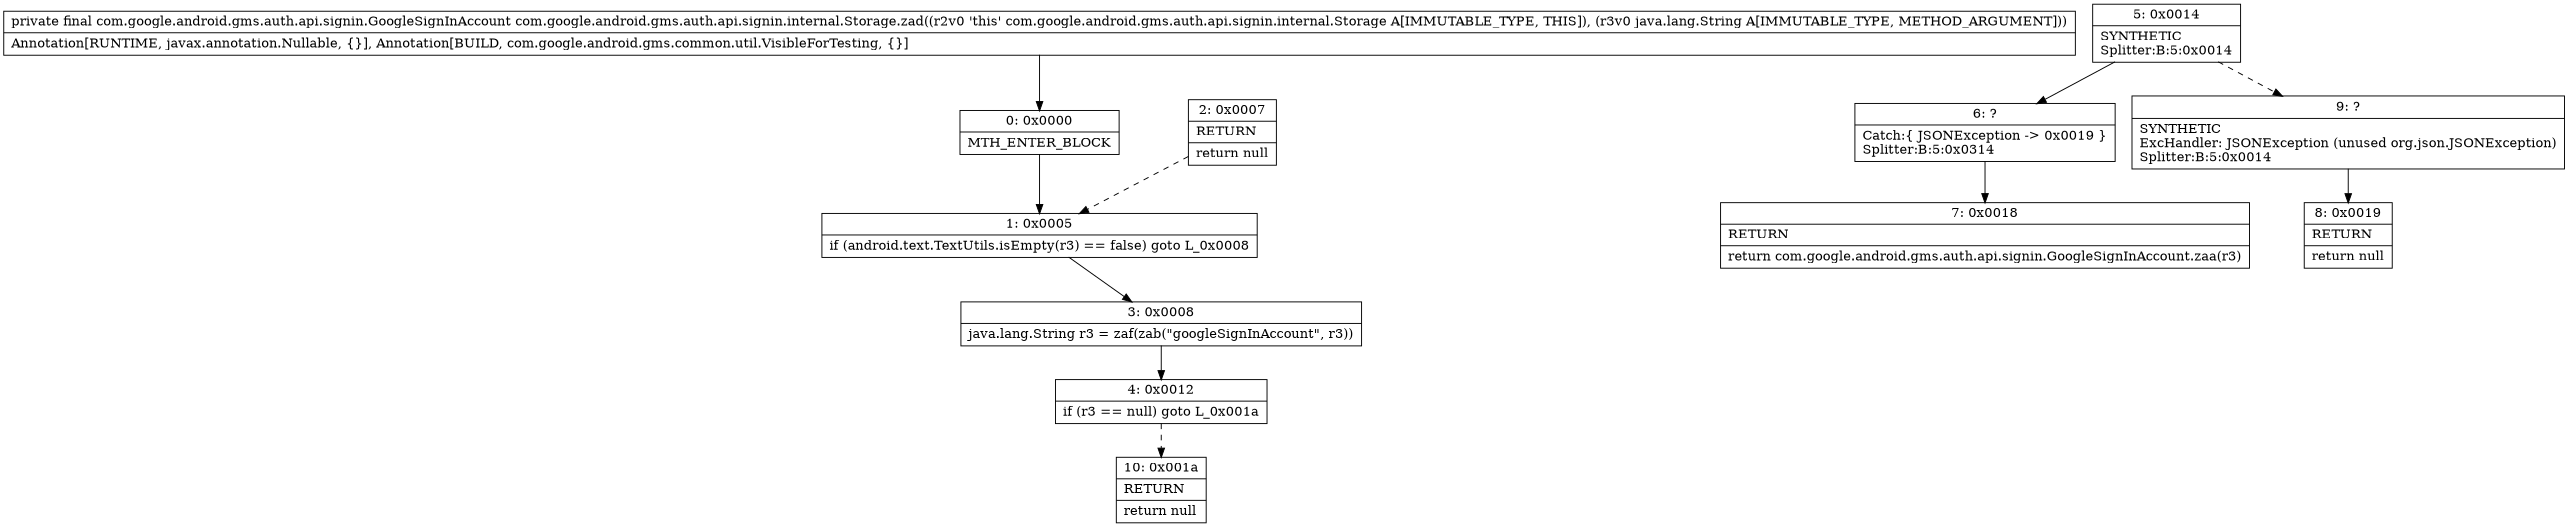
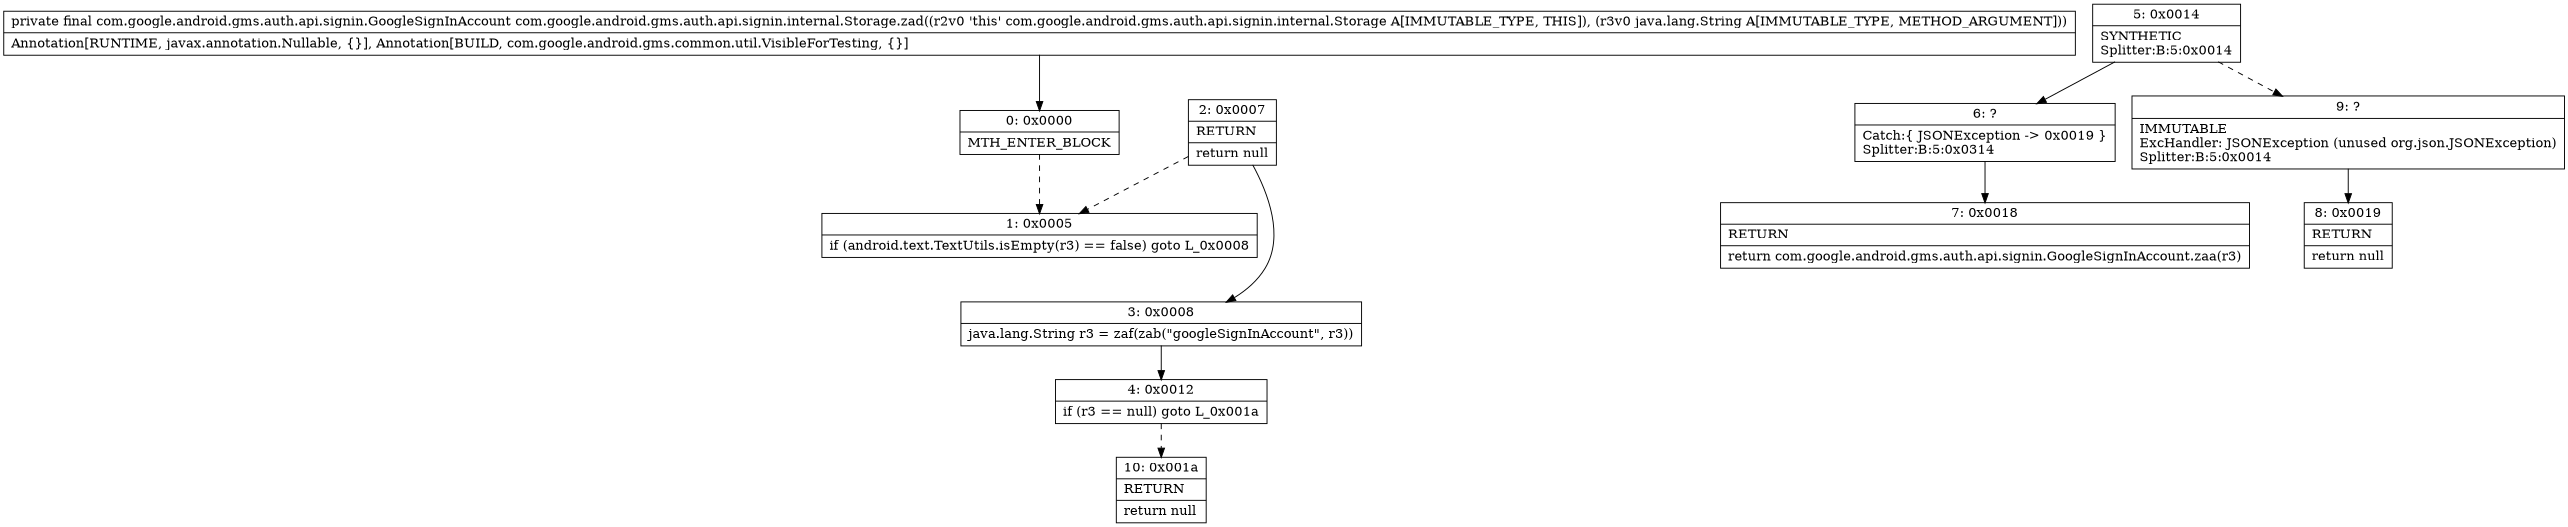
(2181, 129) -> (2183, 129)
(1040, 179) -> (1040, 179)
(1096, 277) -> (1274, 237)
